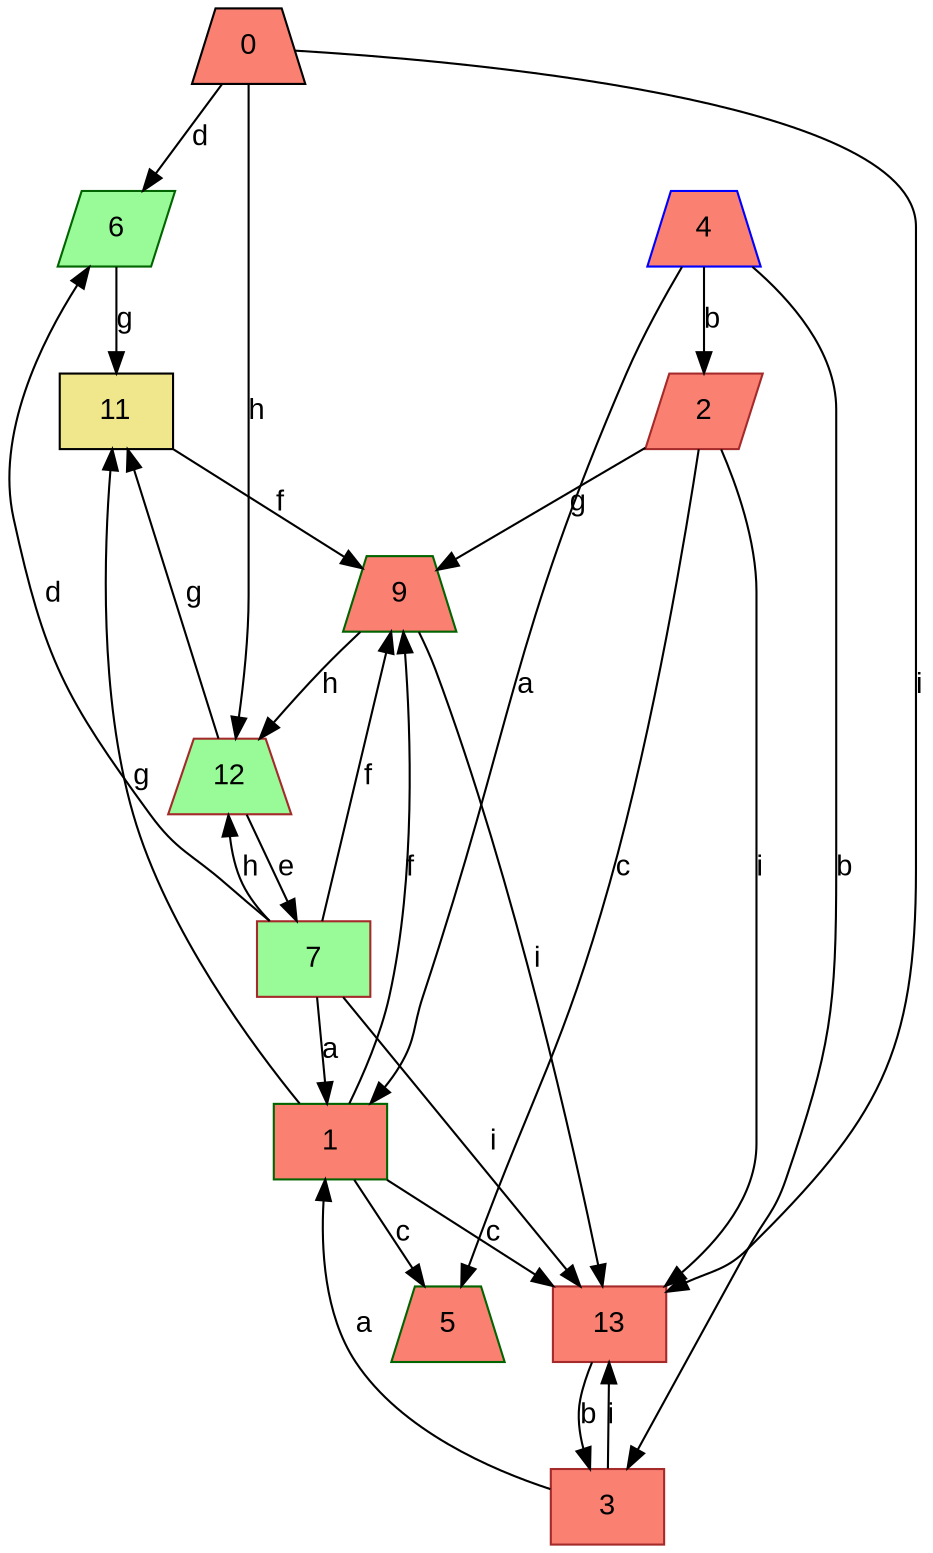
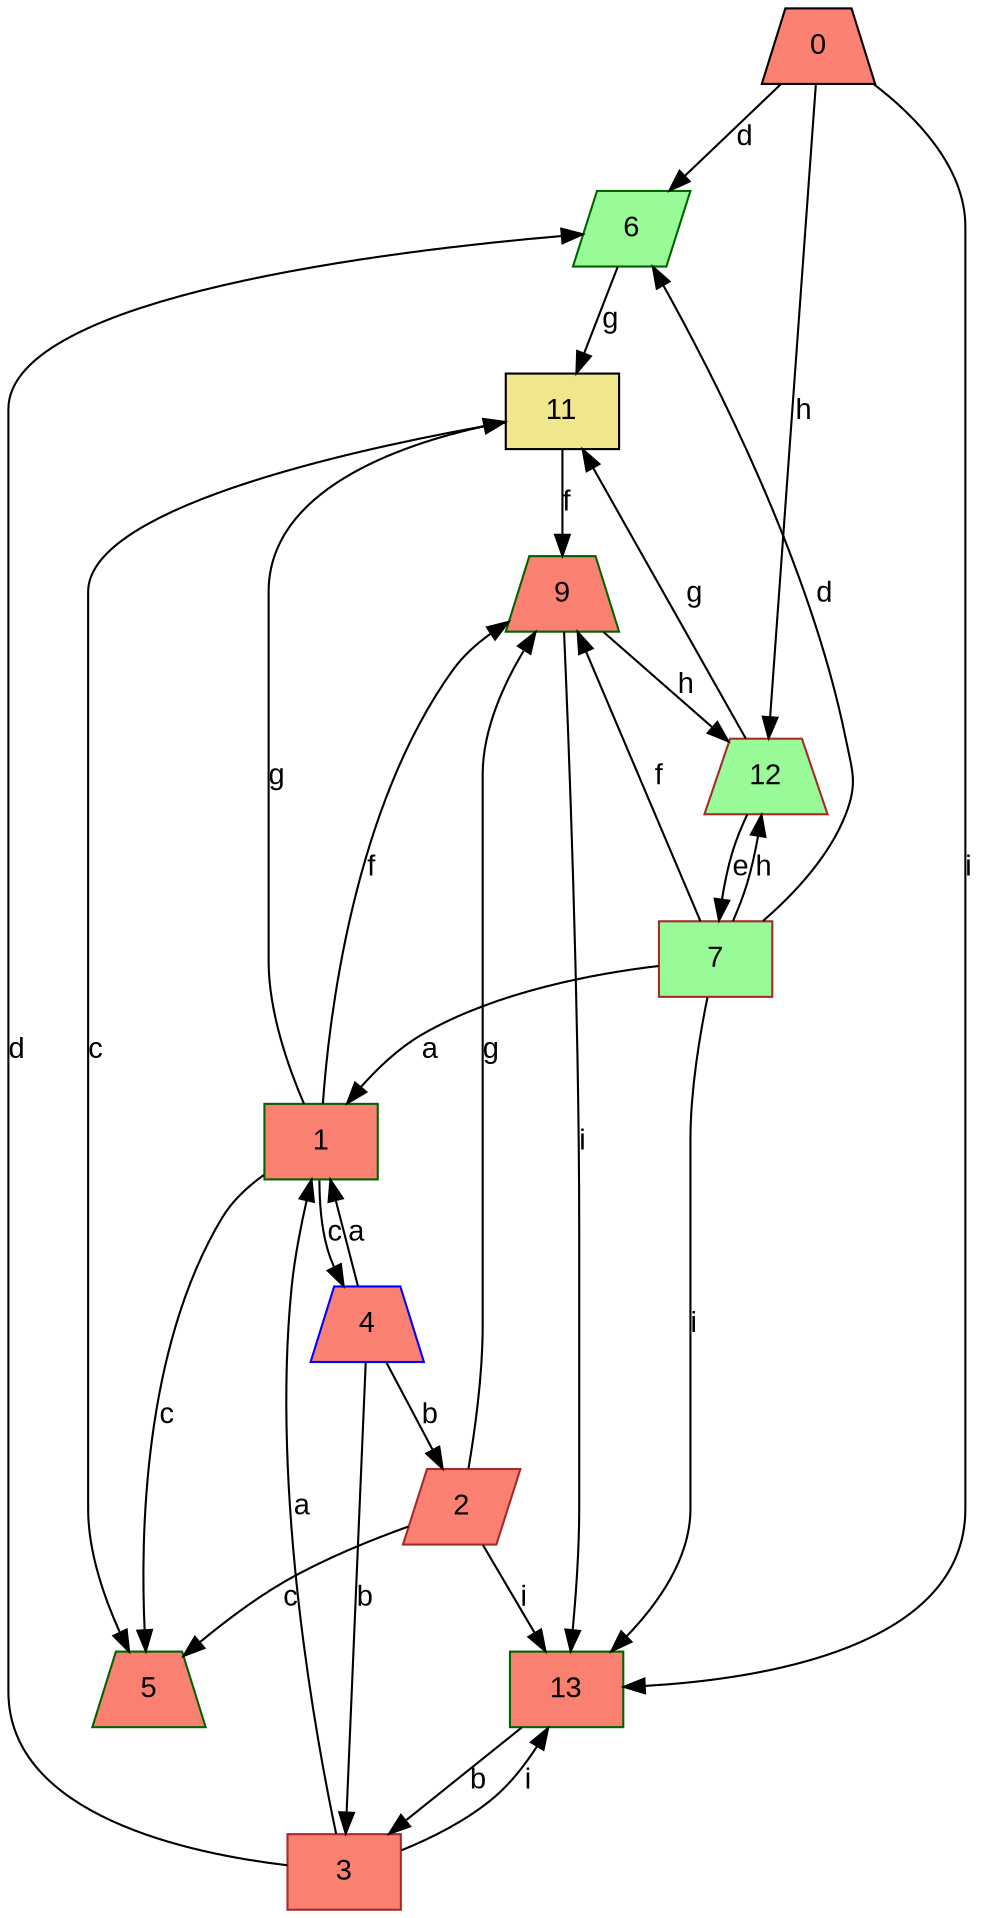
none -> (88, 881)
none -> (8, 928)
(461, 1227) -> (322, 1225)
(610, 1324) -> (567, 1689)
